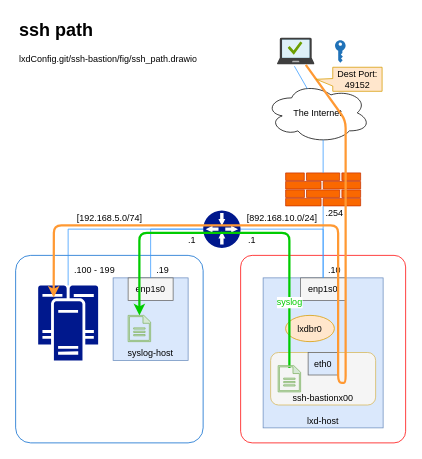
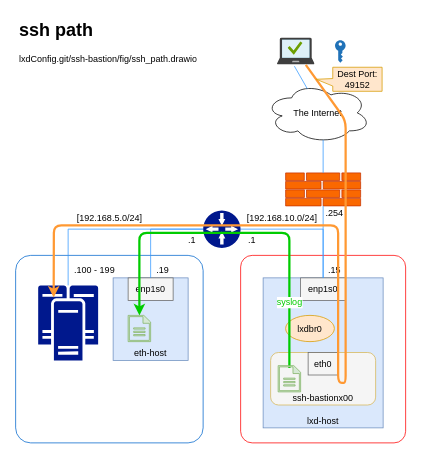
(110, 218) -> (110, 218)
(282, 218) -> (282, 218)
(335, 270) -> (335, 270)
(150, 353) -> (150, 353)
(323, 364) -> (323, 364)
